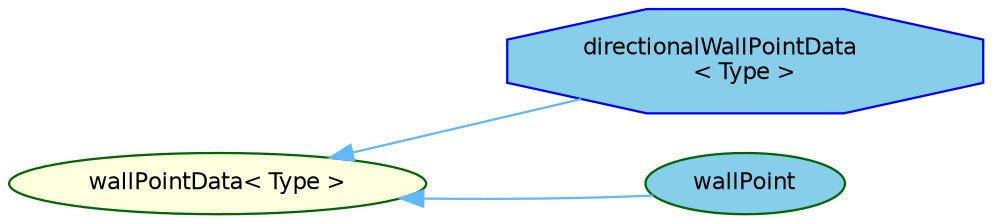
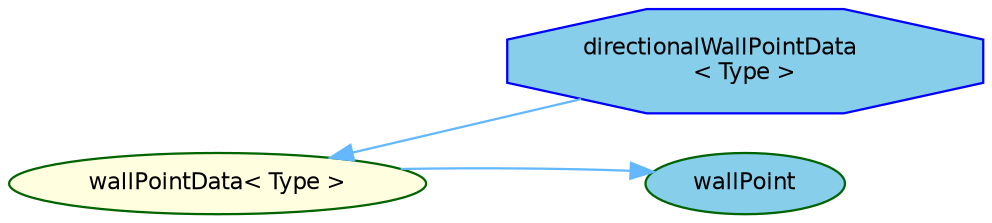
(539, 199) -> (516, 168)
